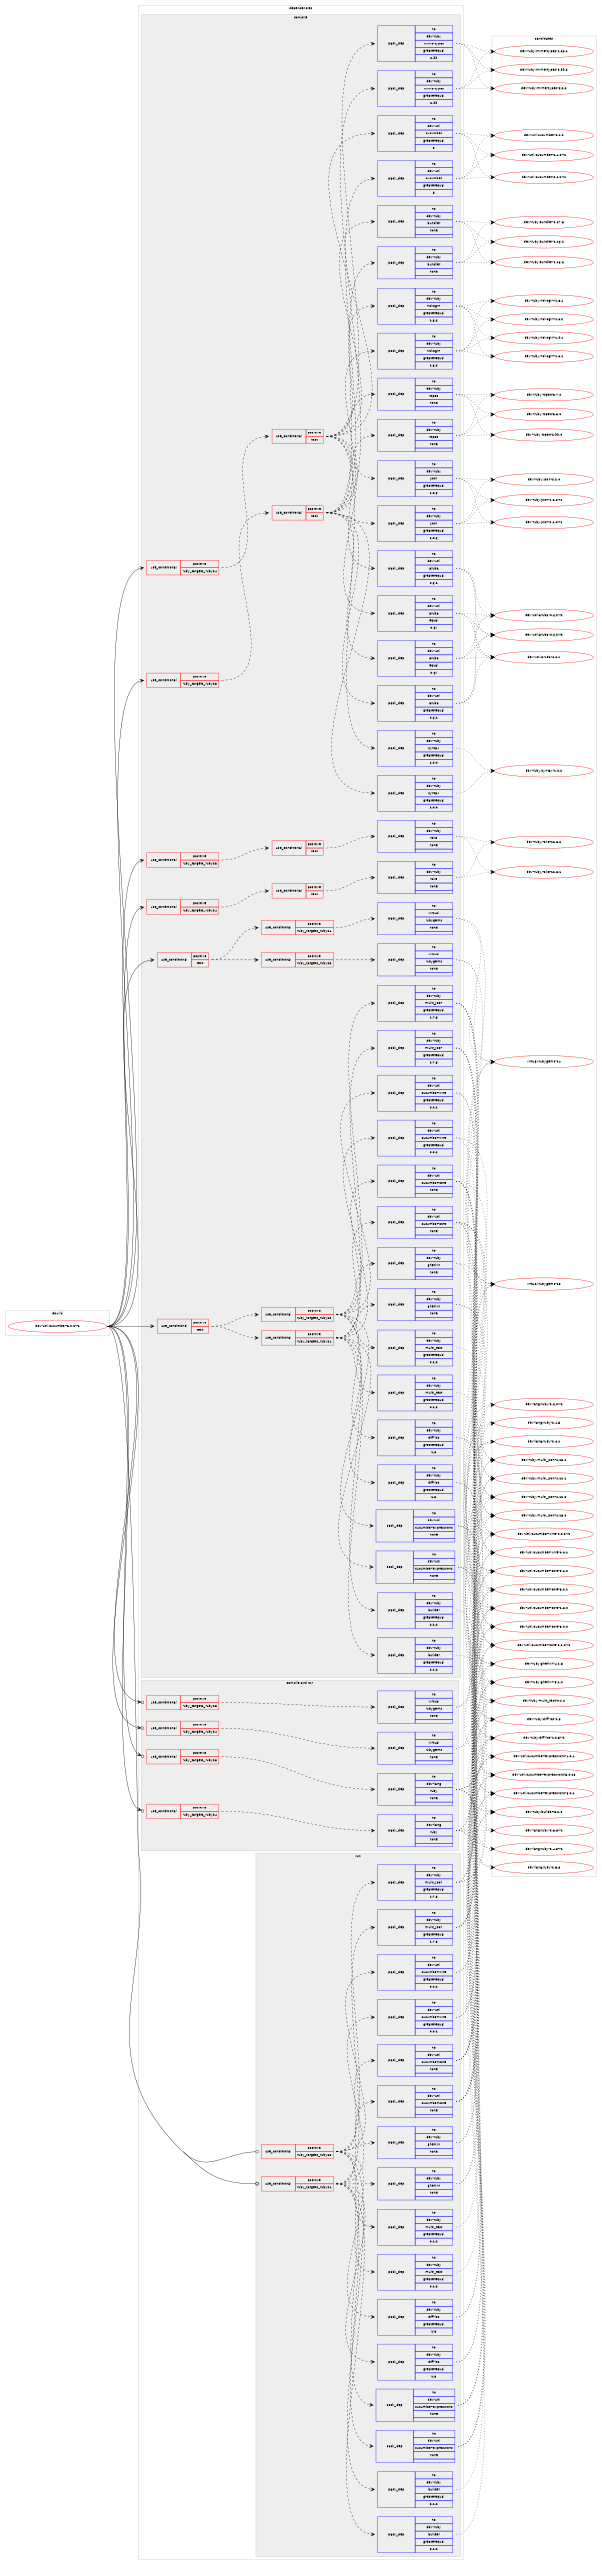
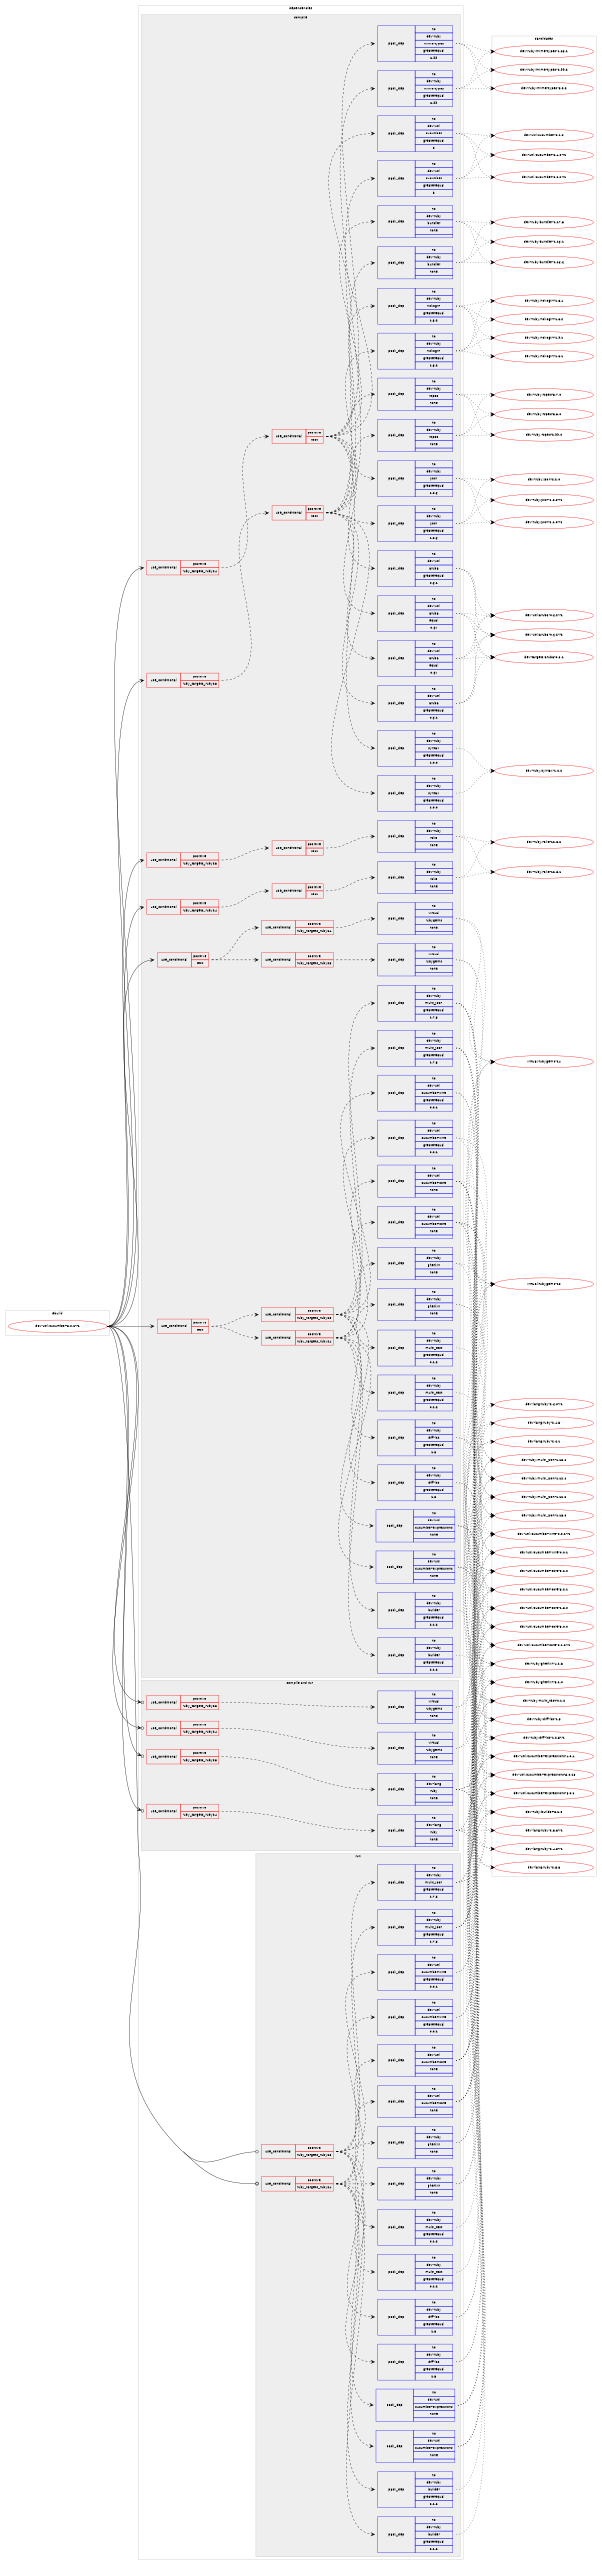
(544, 657) -> (544, 657)
